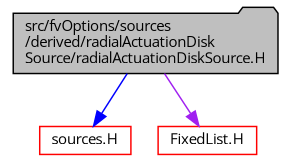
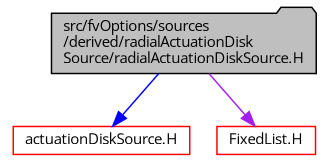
(85, 140) -> (101, 140)
